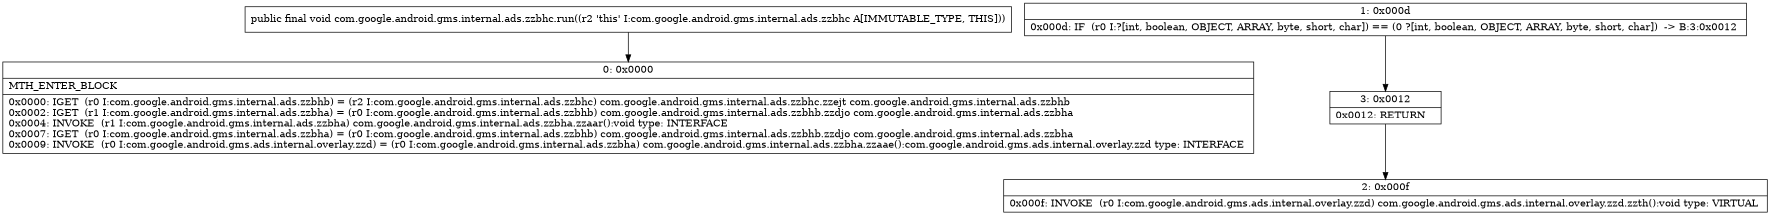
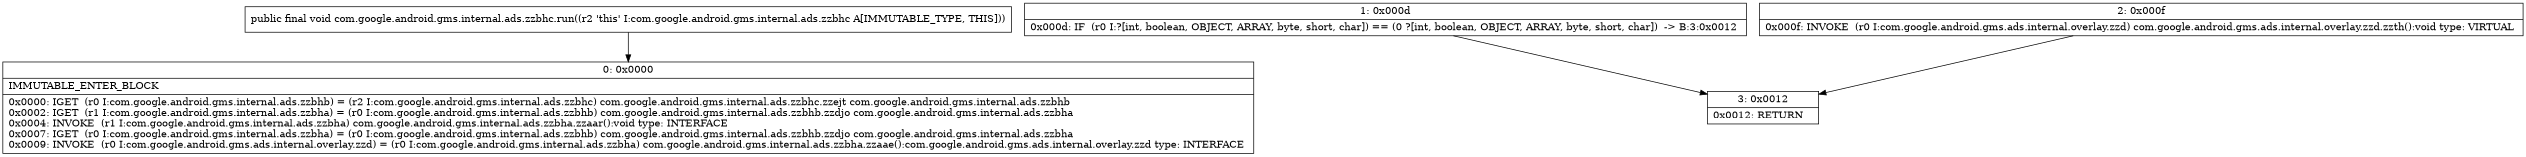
(63, 86) -> (84, 86)
(1386, 148) -> (1950, 64)
